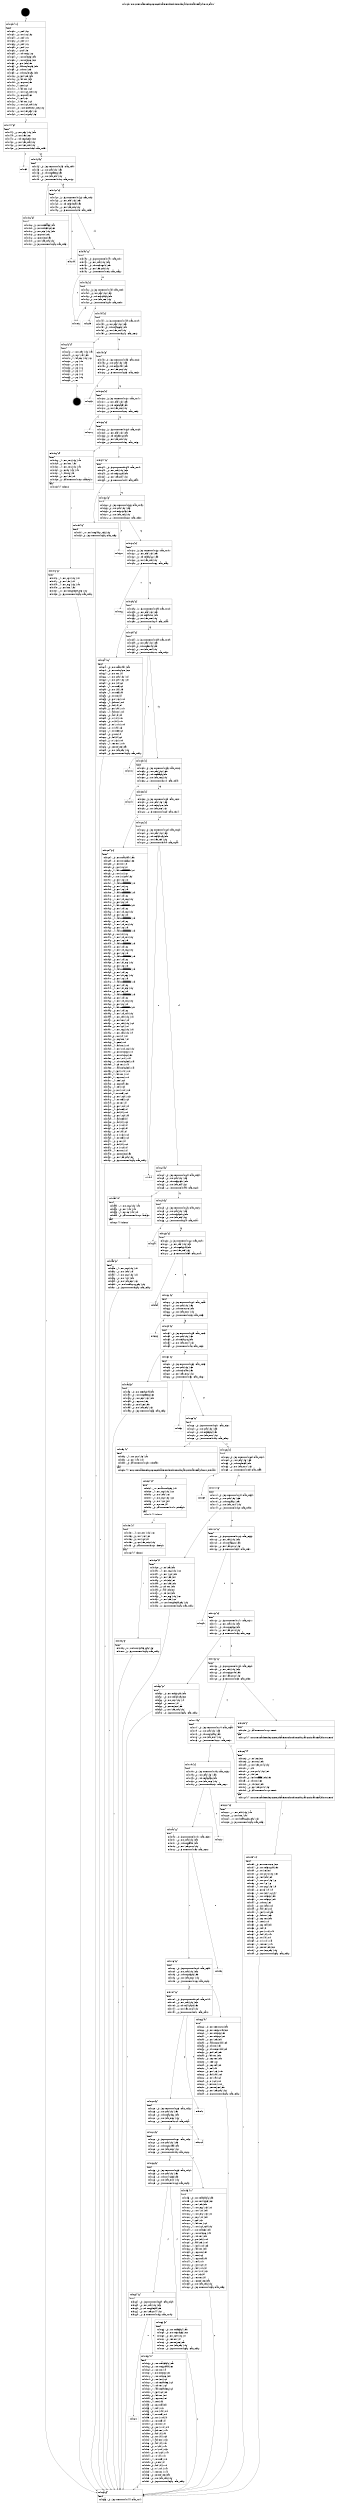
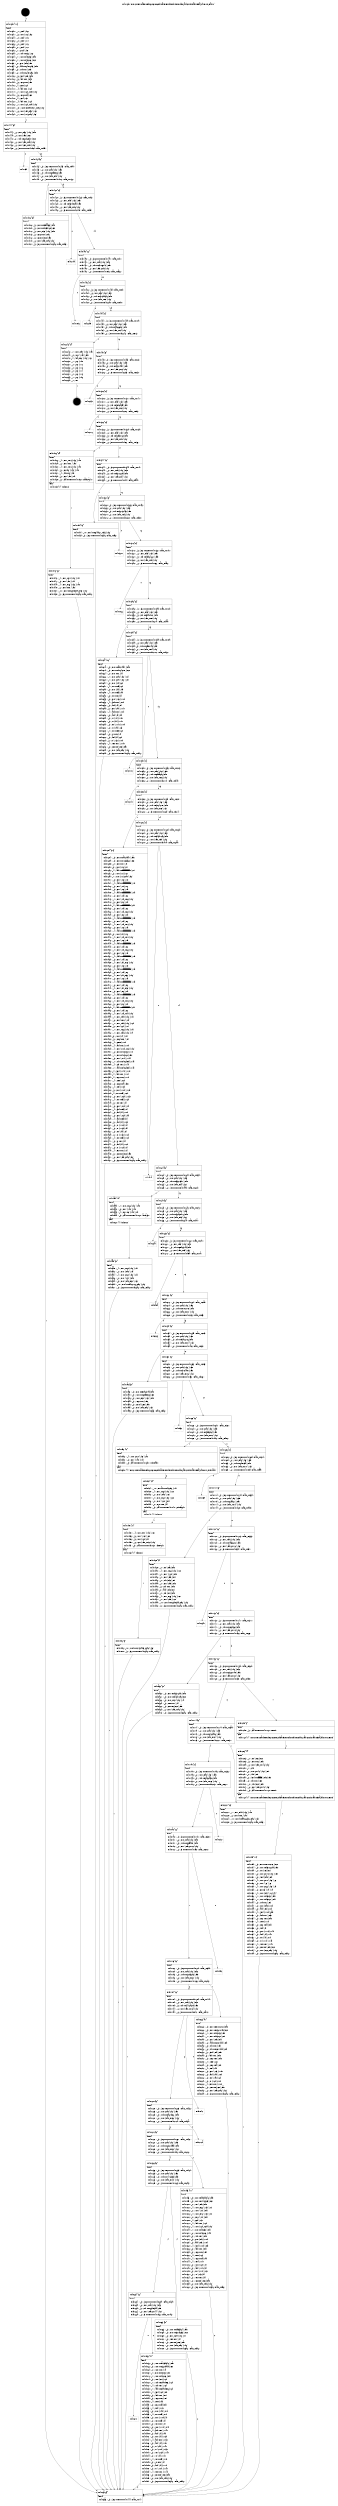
(81, 312) -> (110, 308)
